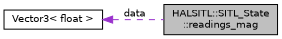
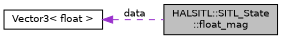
(221, 20) -> (221, 20)
